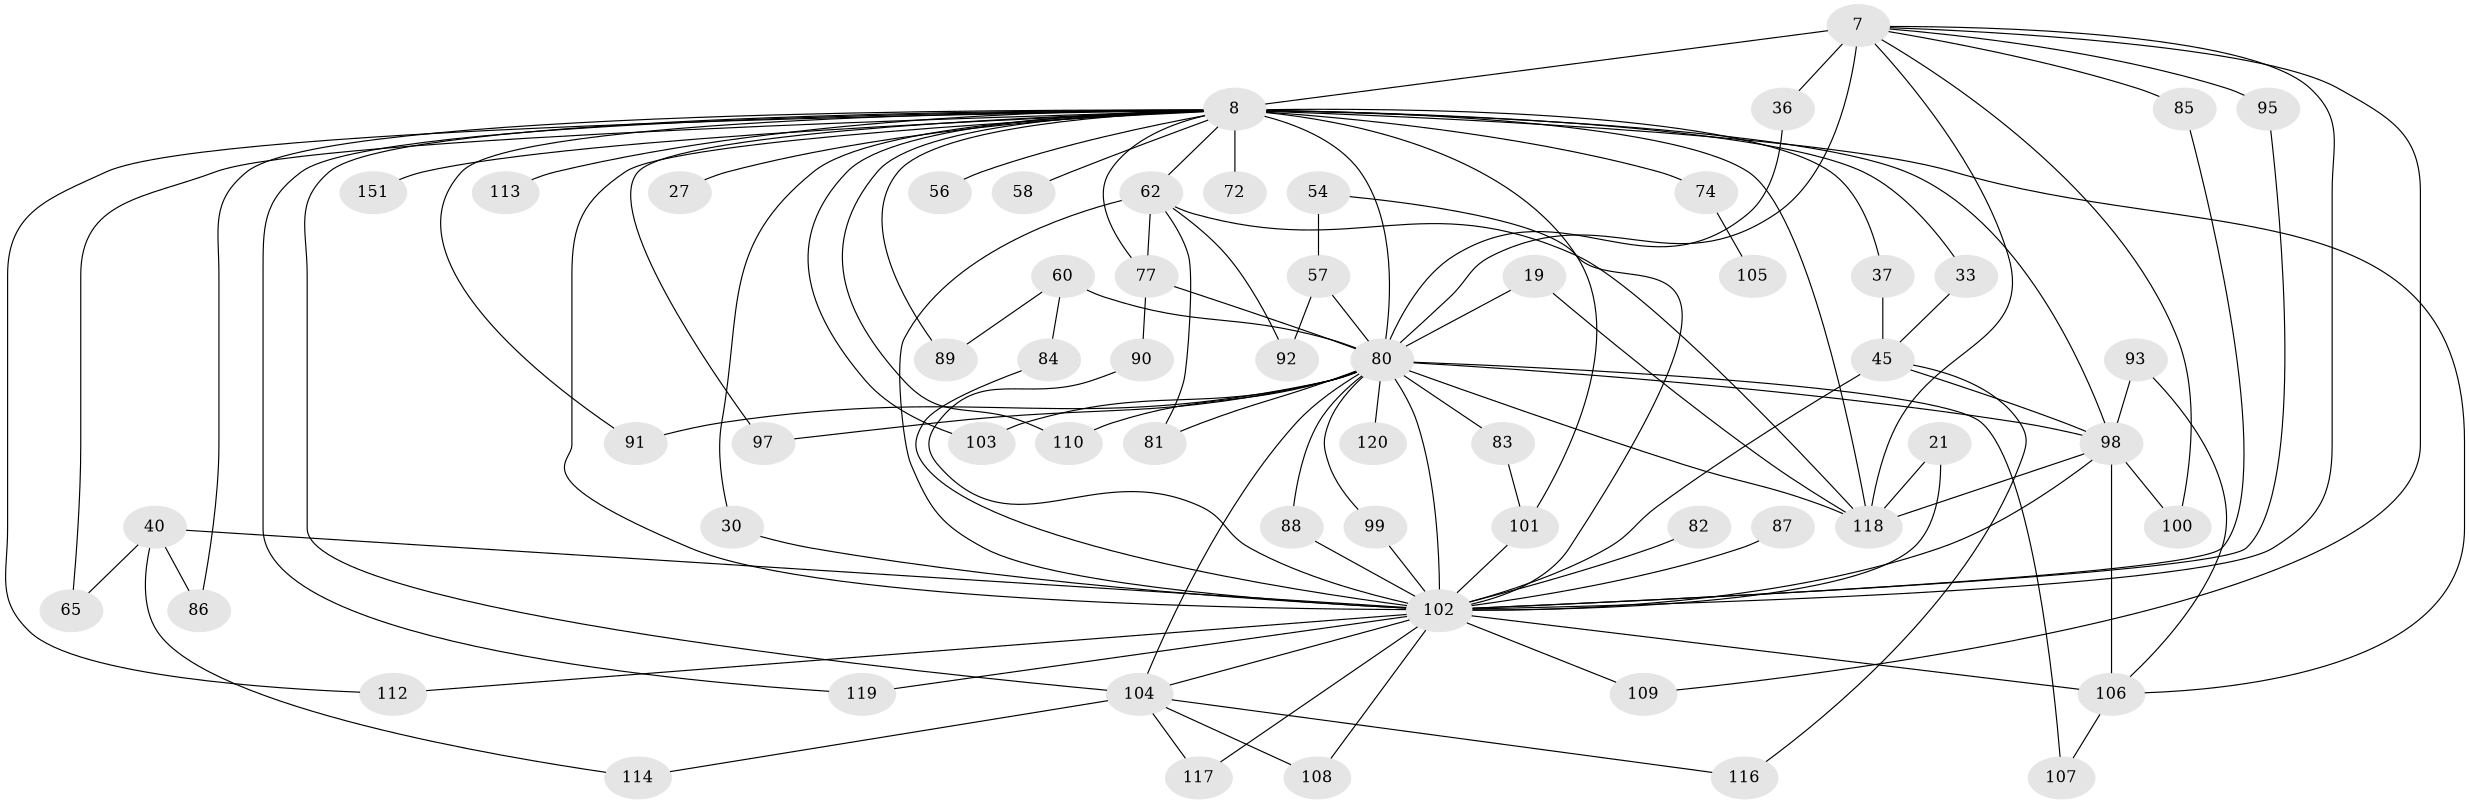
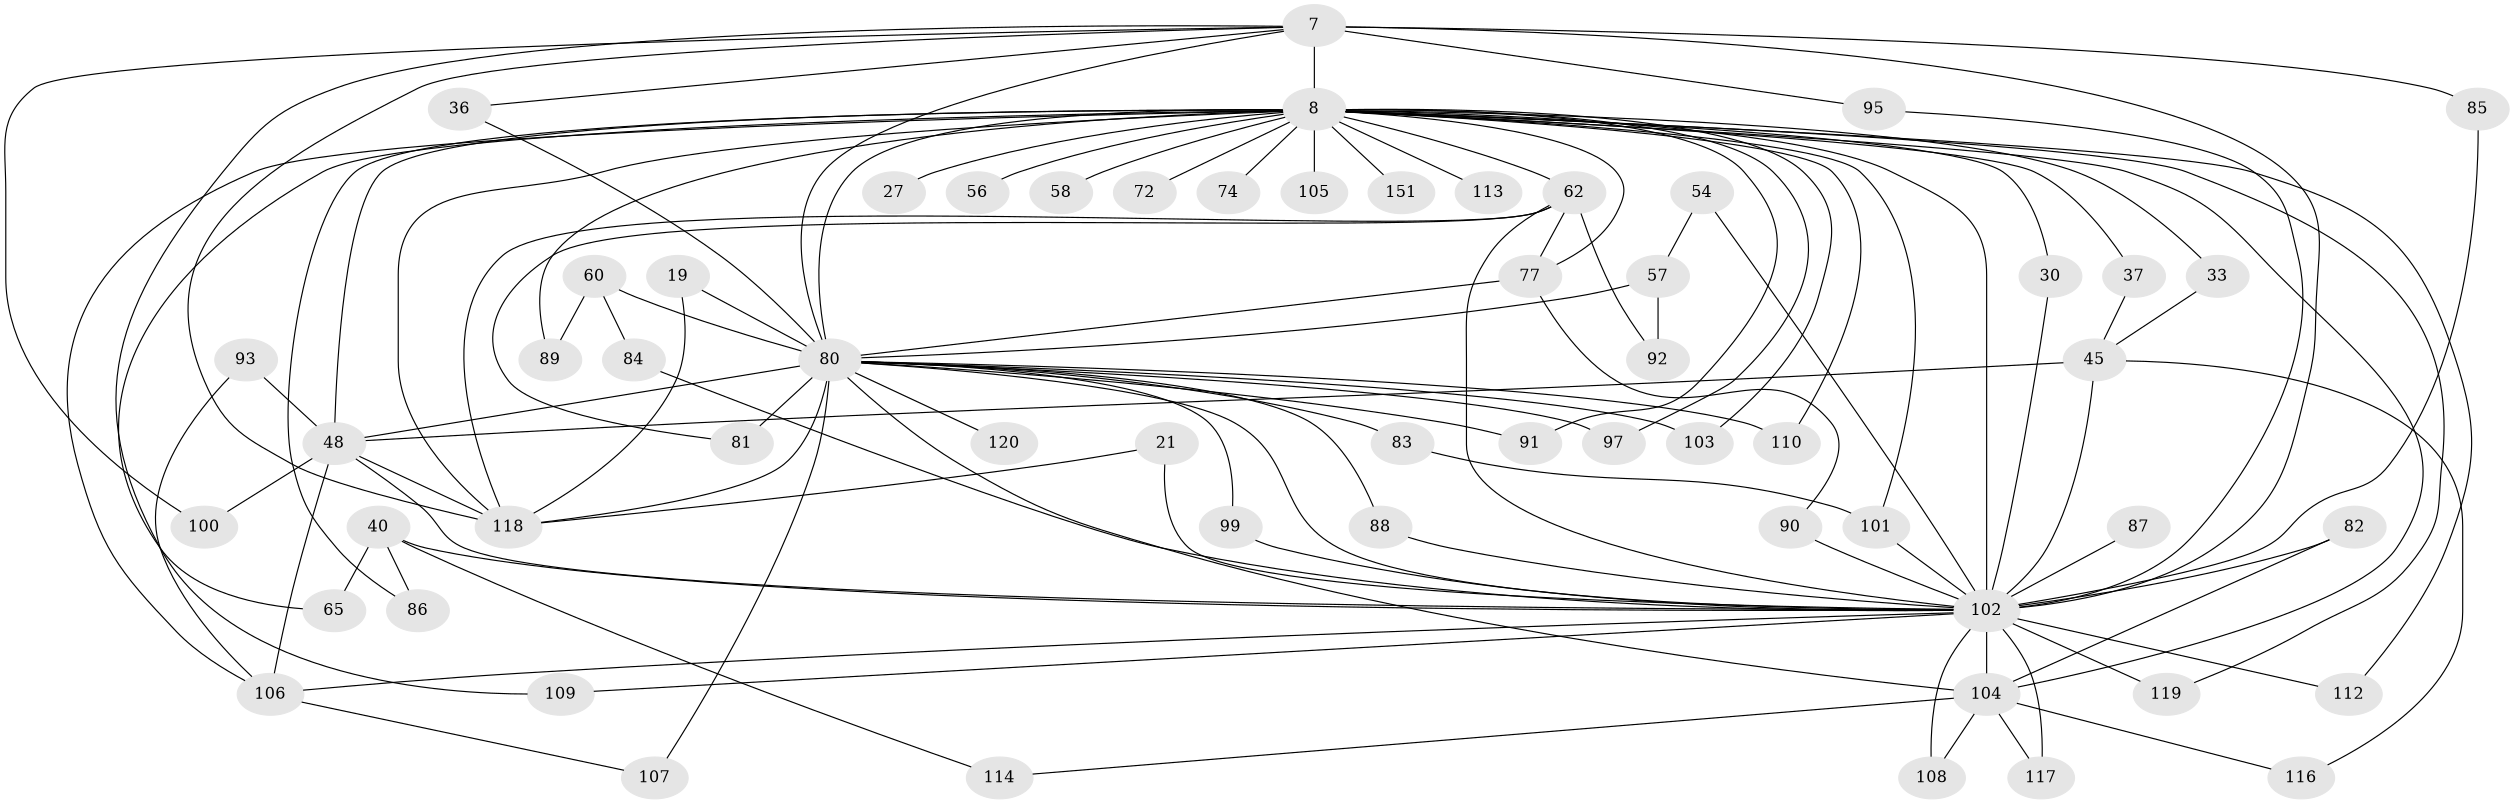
(1734, 242) -> (1314, 151)
(2112, 444) -> (334, 444)
none -> (2171, 610)
